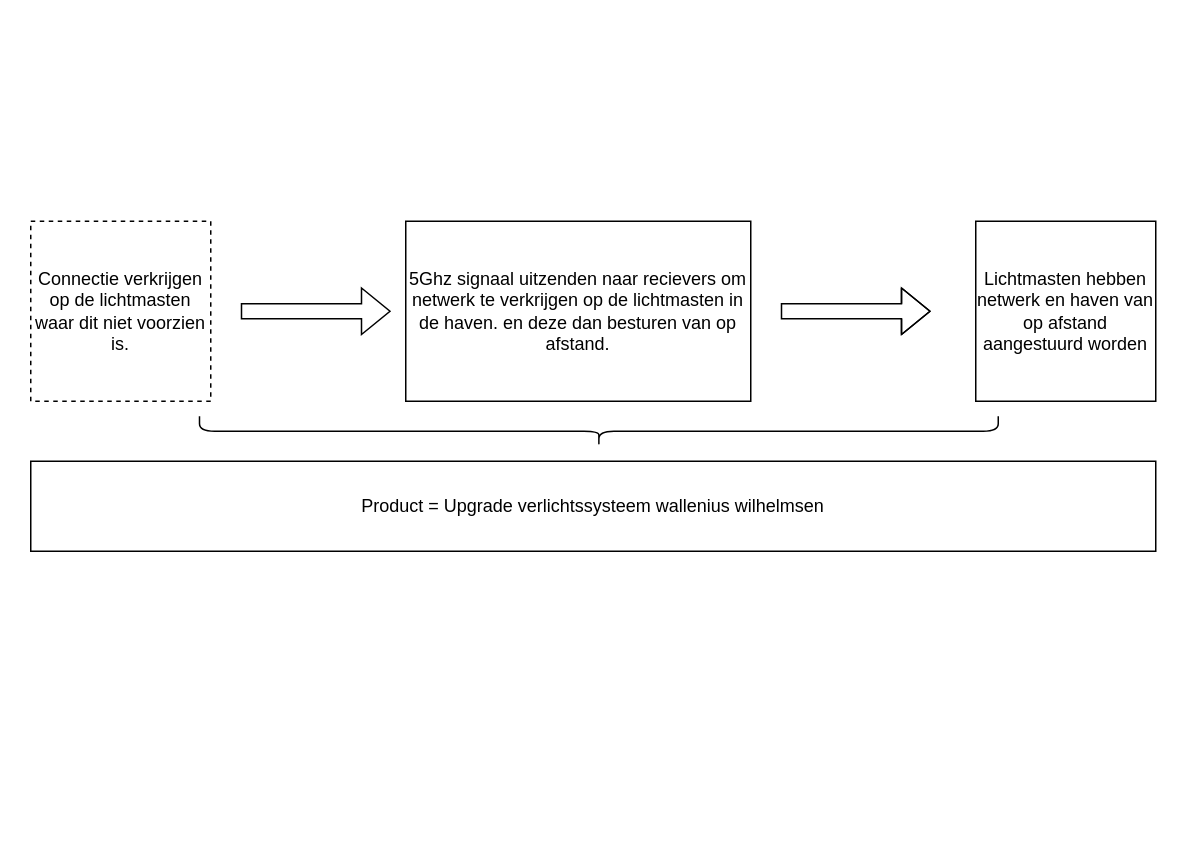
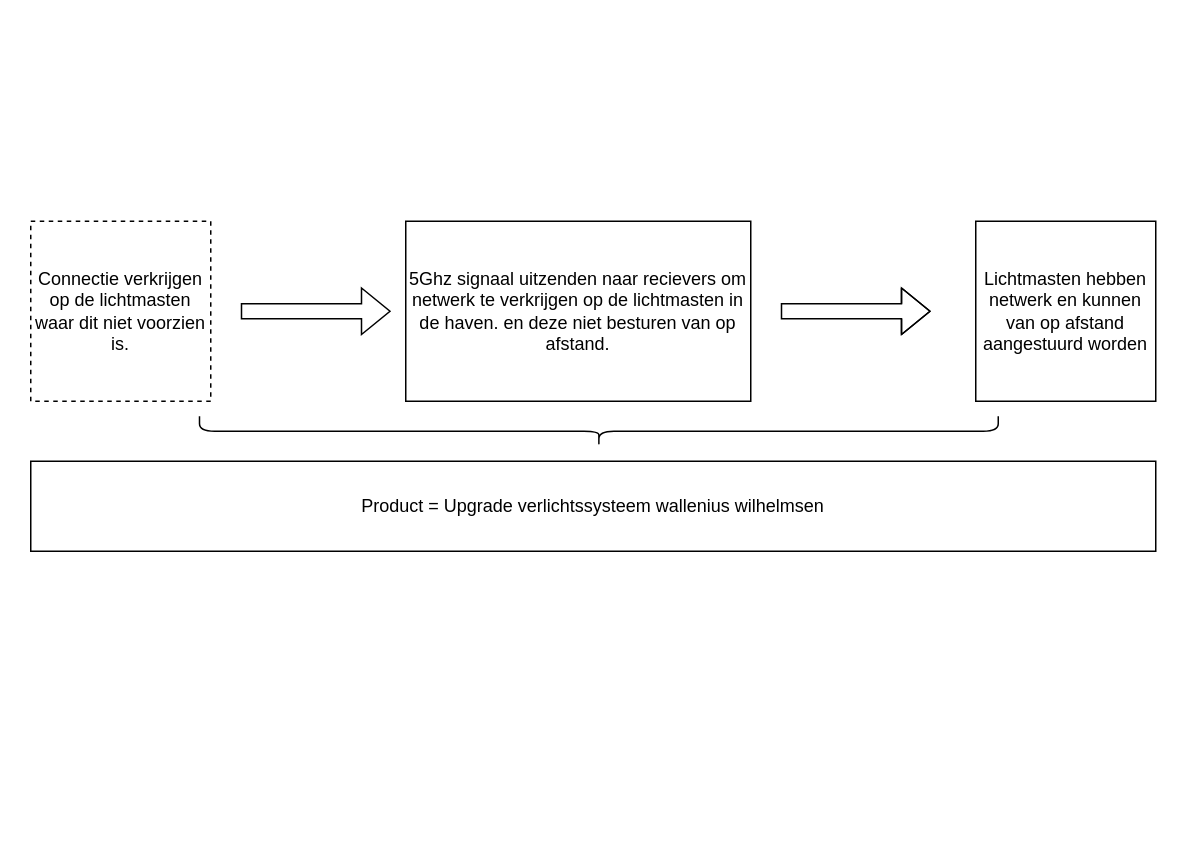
(578, 311) -> (578, 311)
(1066, 311) -> (1066, 311)
